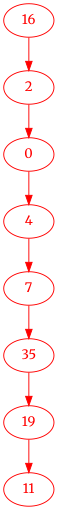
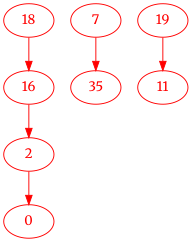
none -> (29, 20)
(29, 221) -> none
(29, 384) -> none
